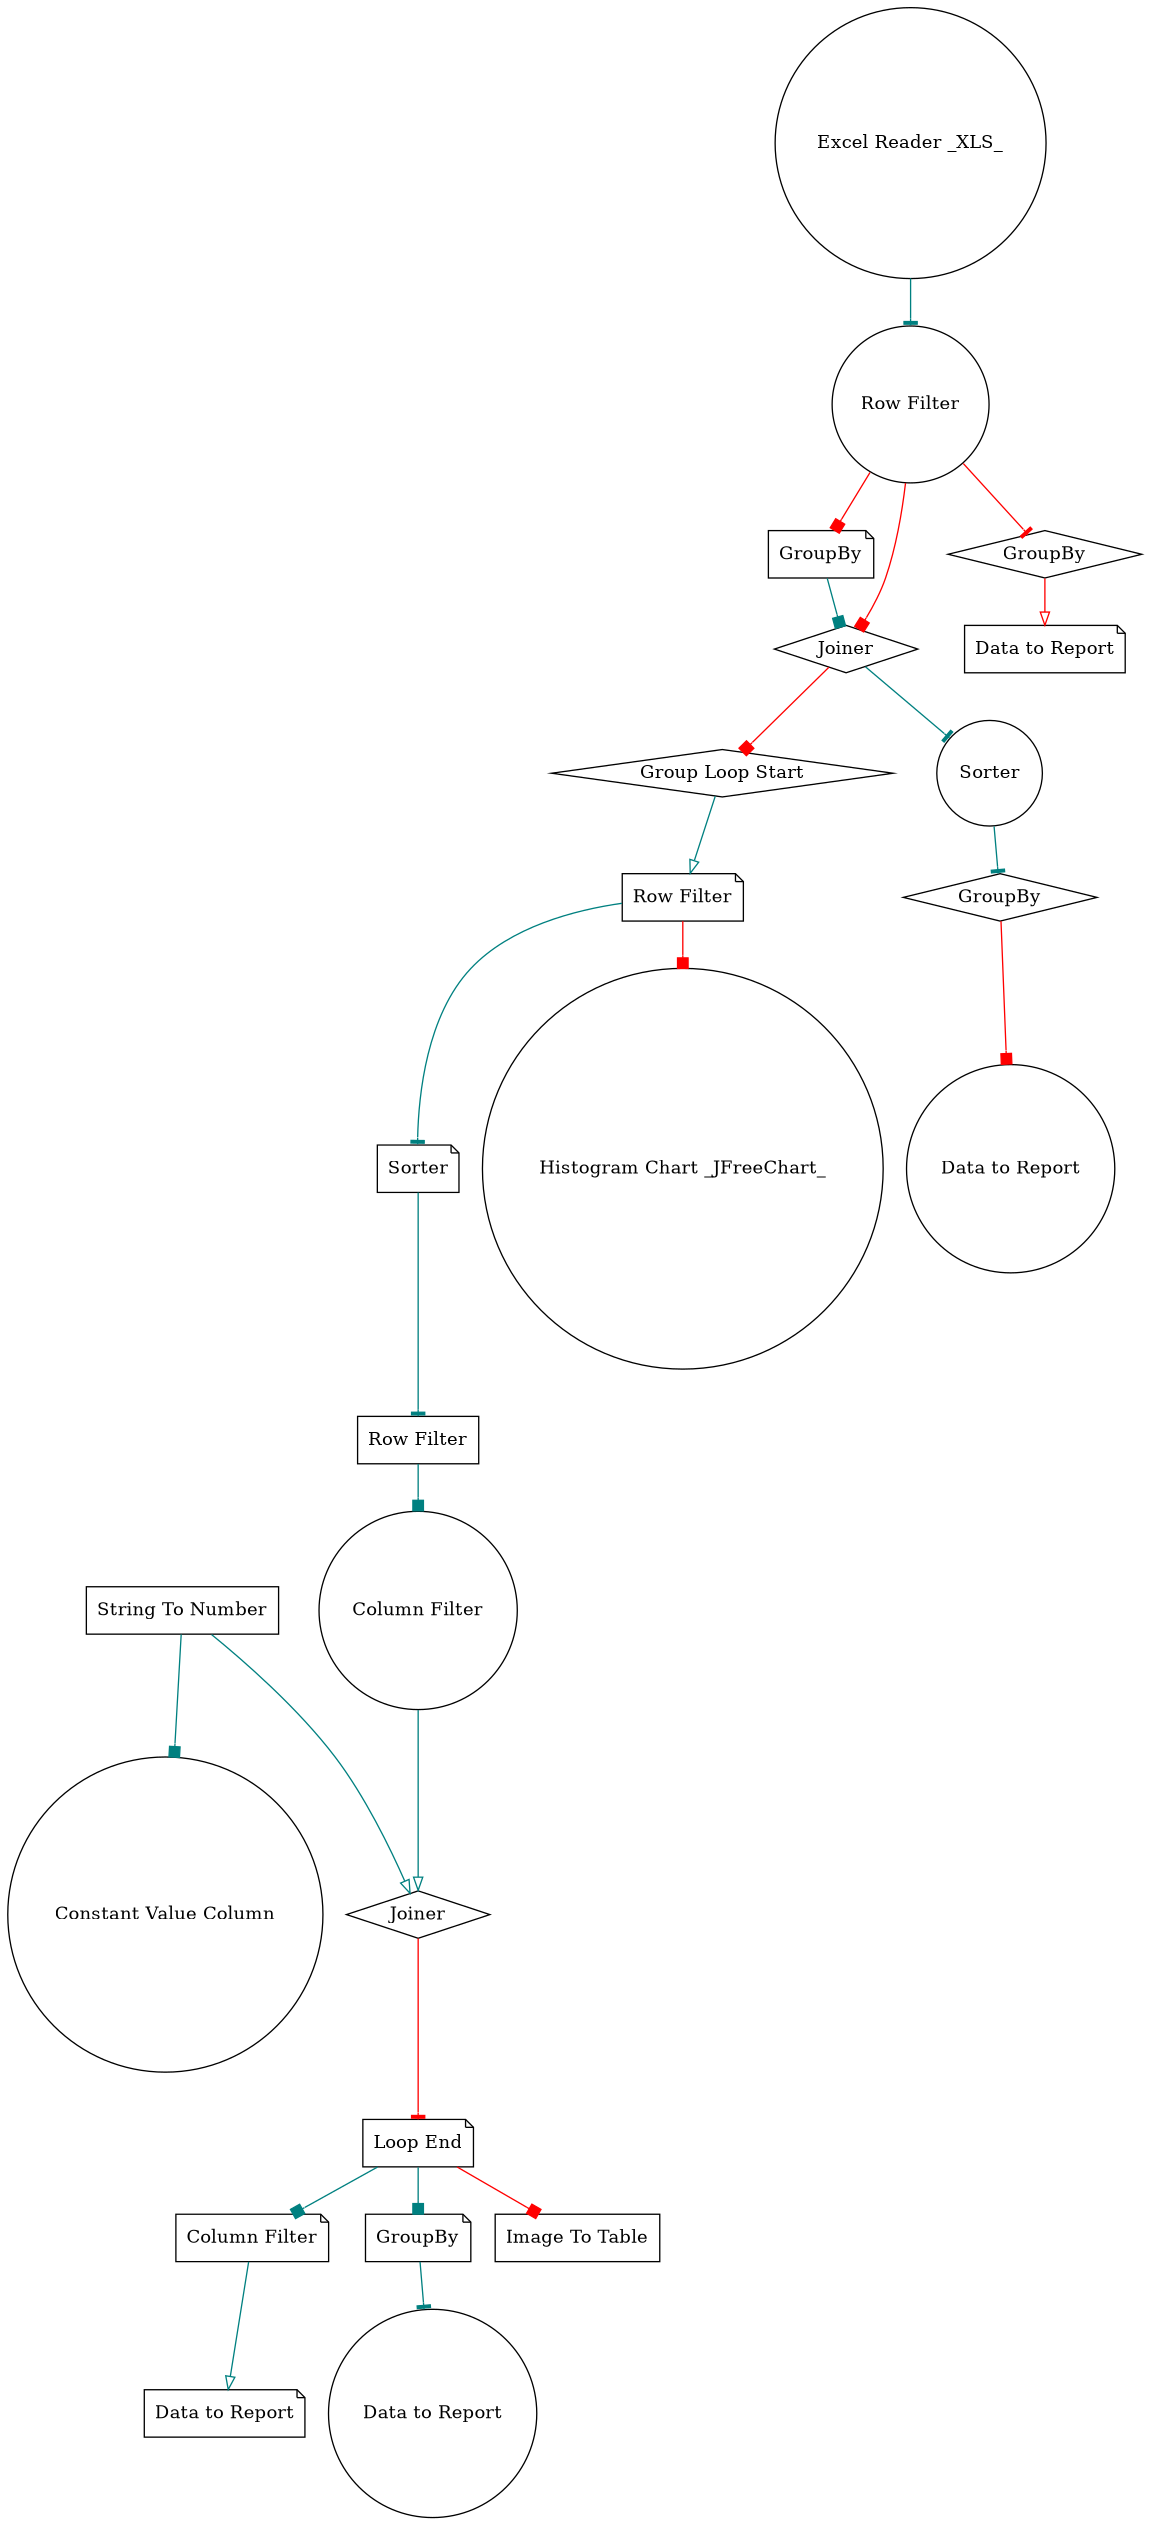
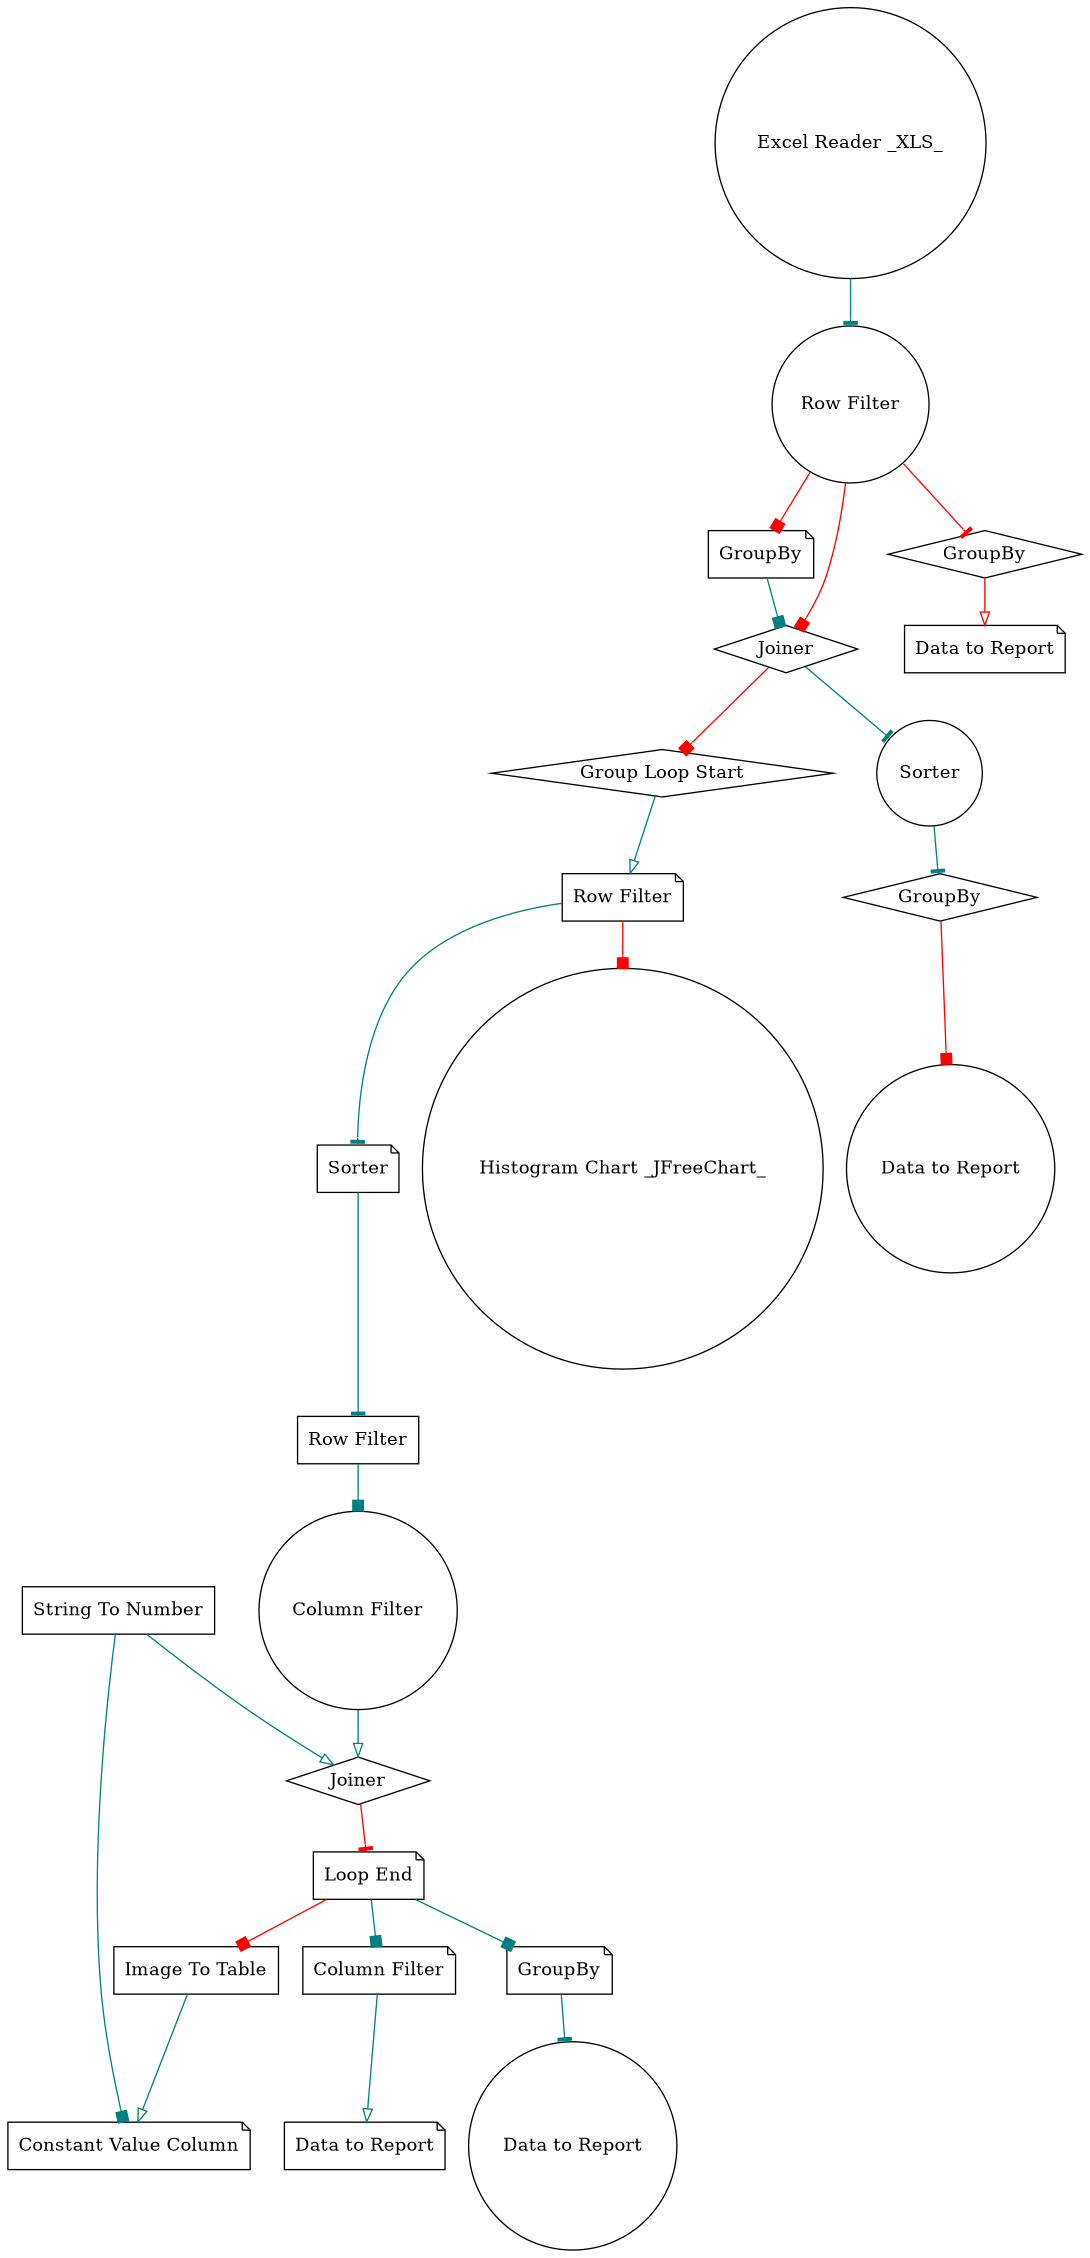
(165, 1915) -> (129, 2146)
none -> (165, 2052)
